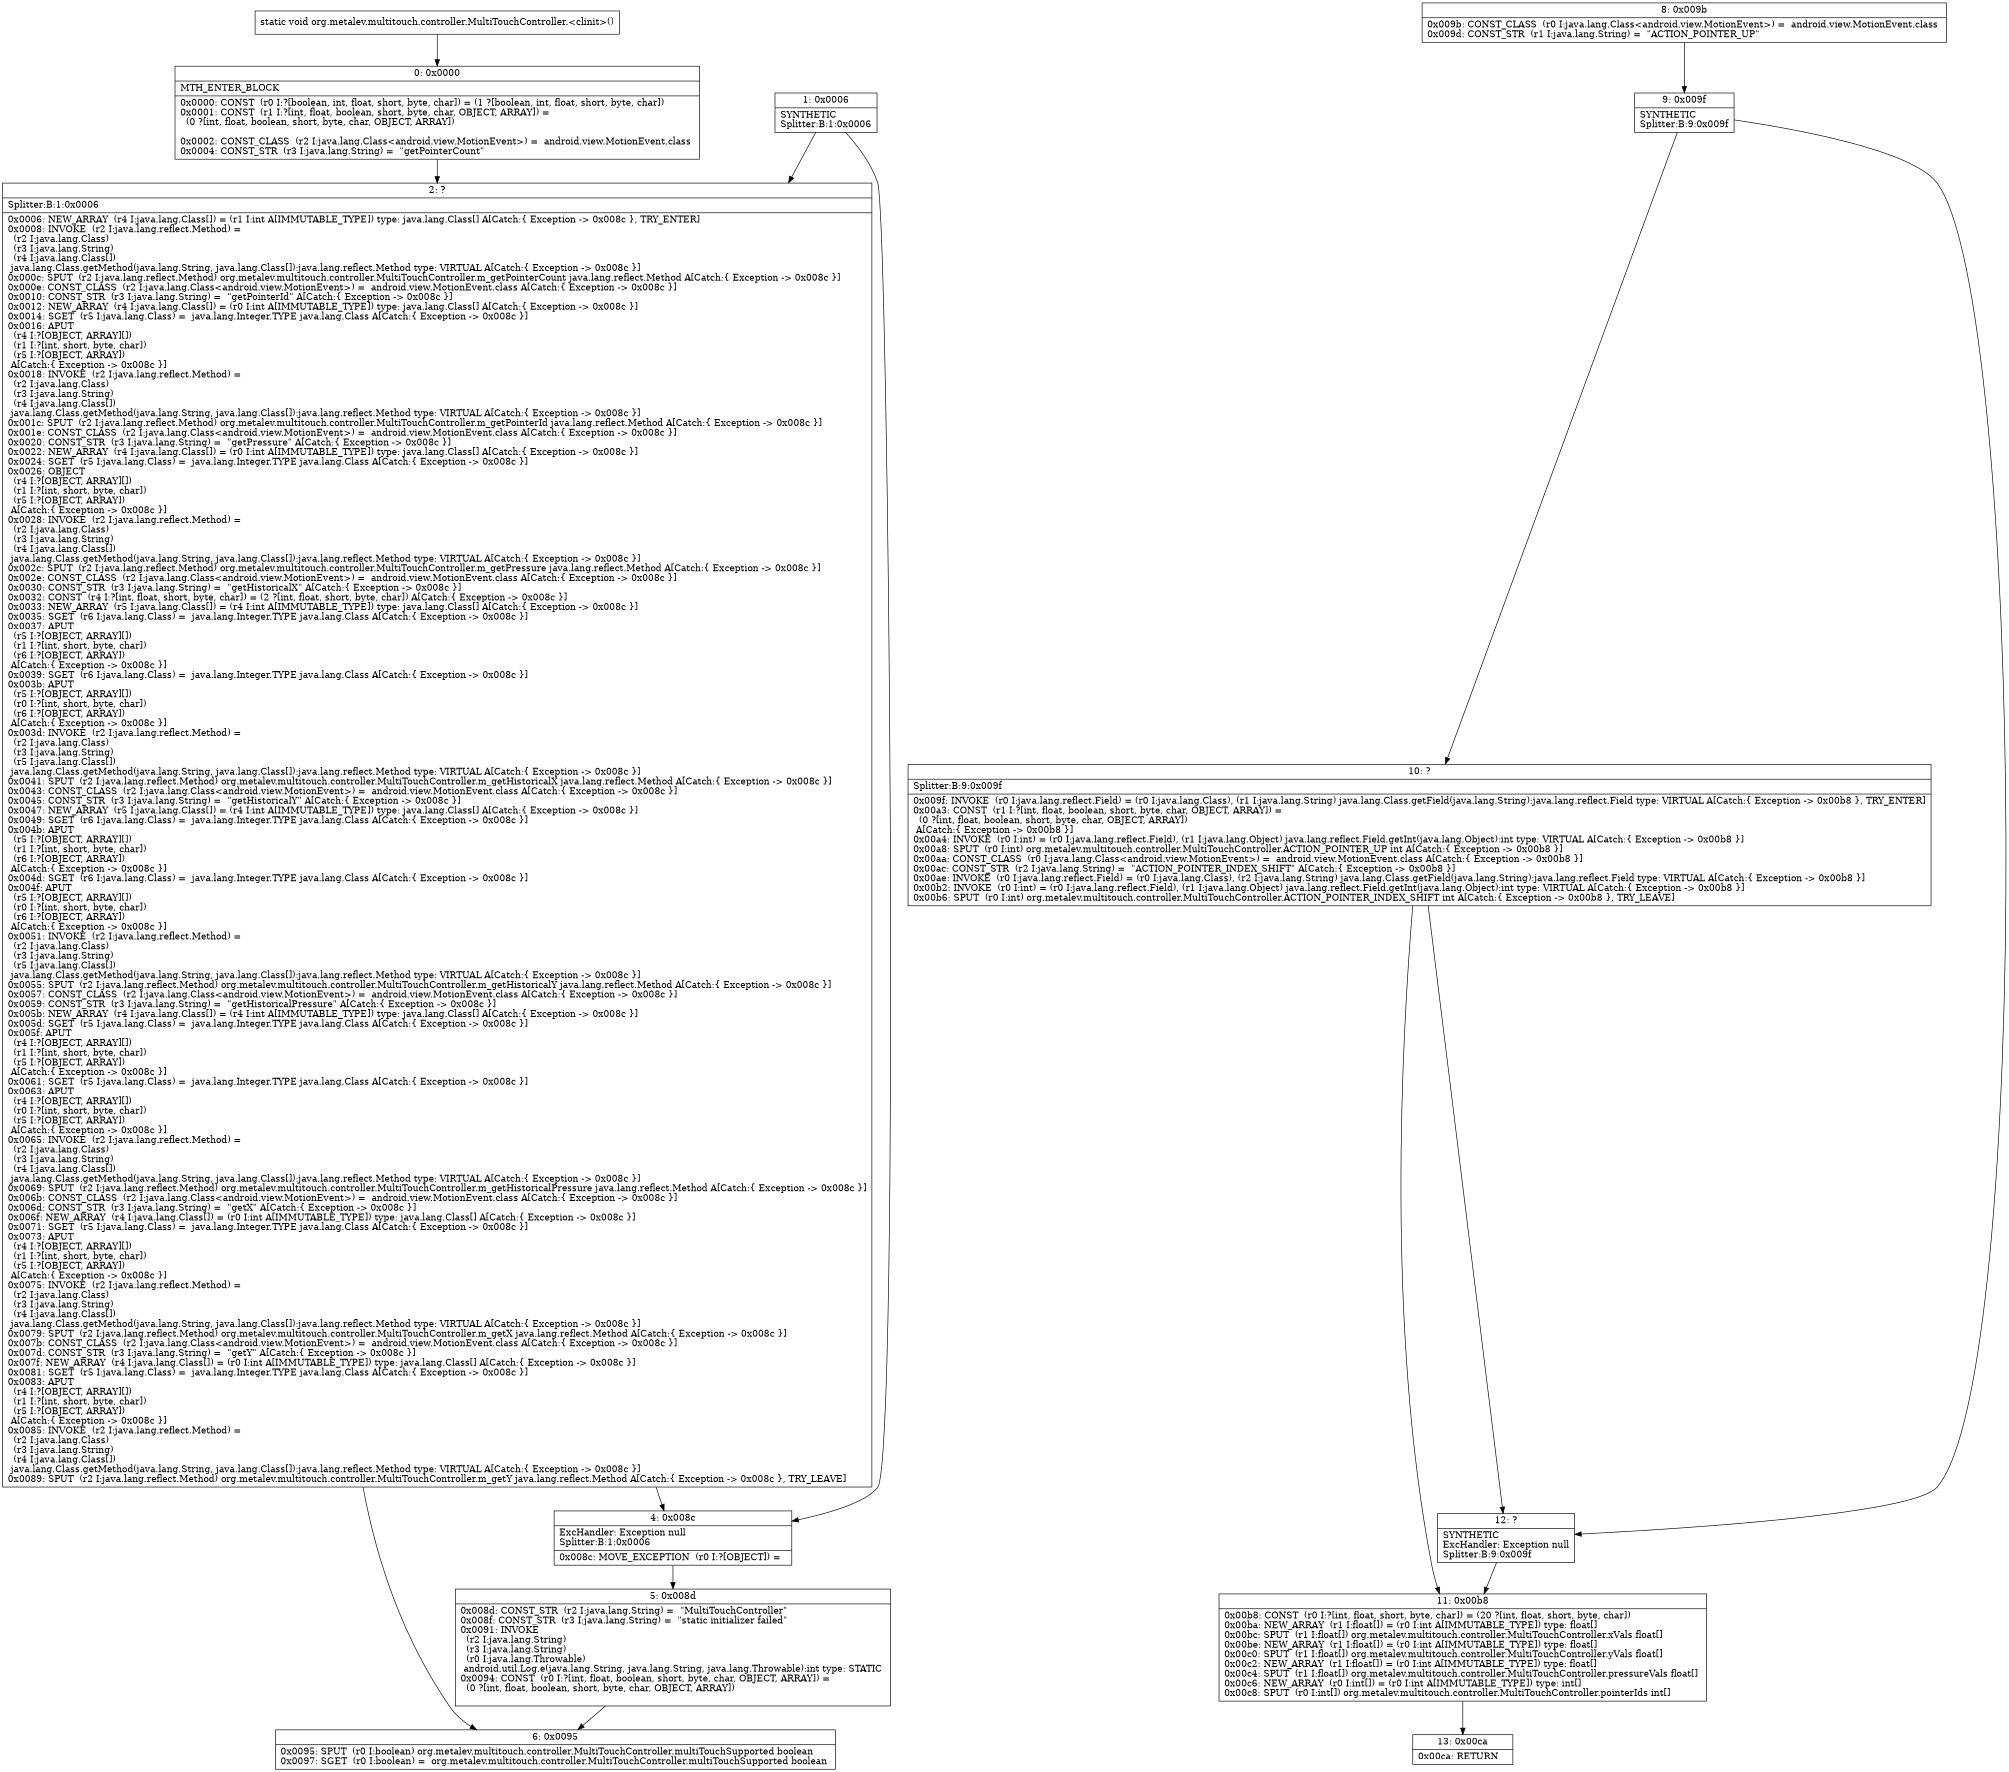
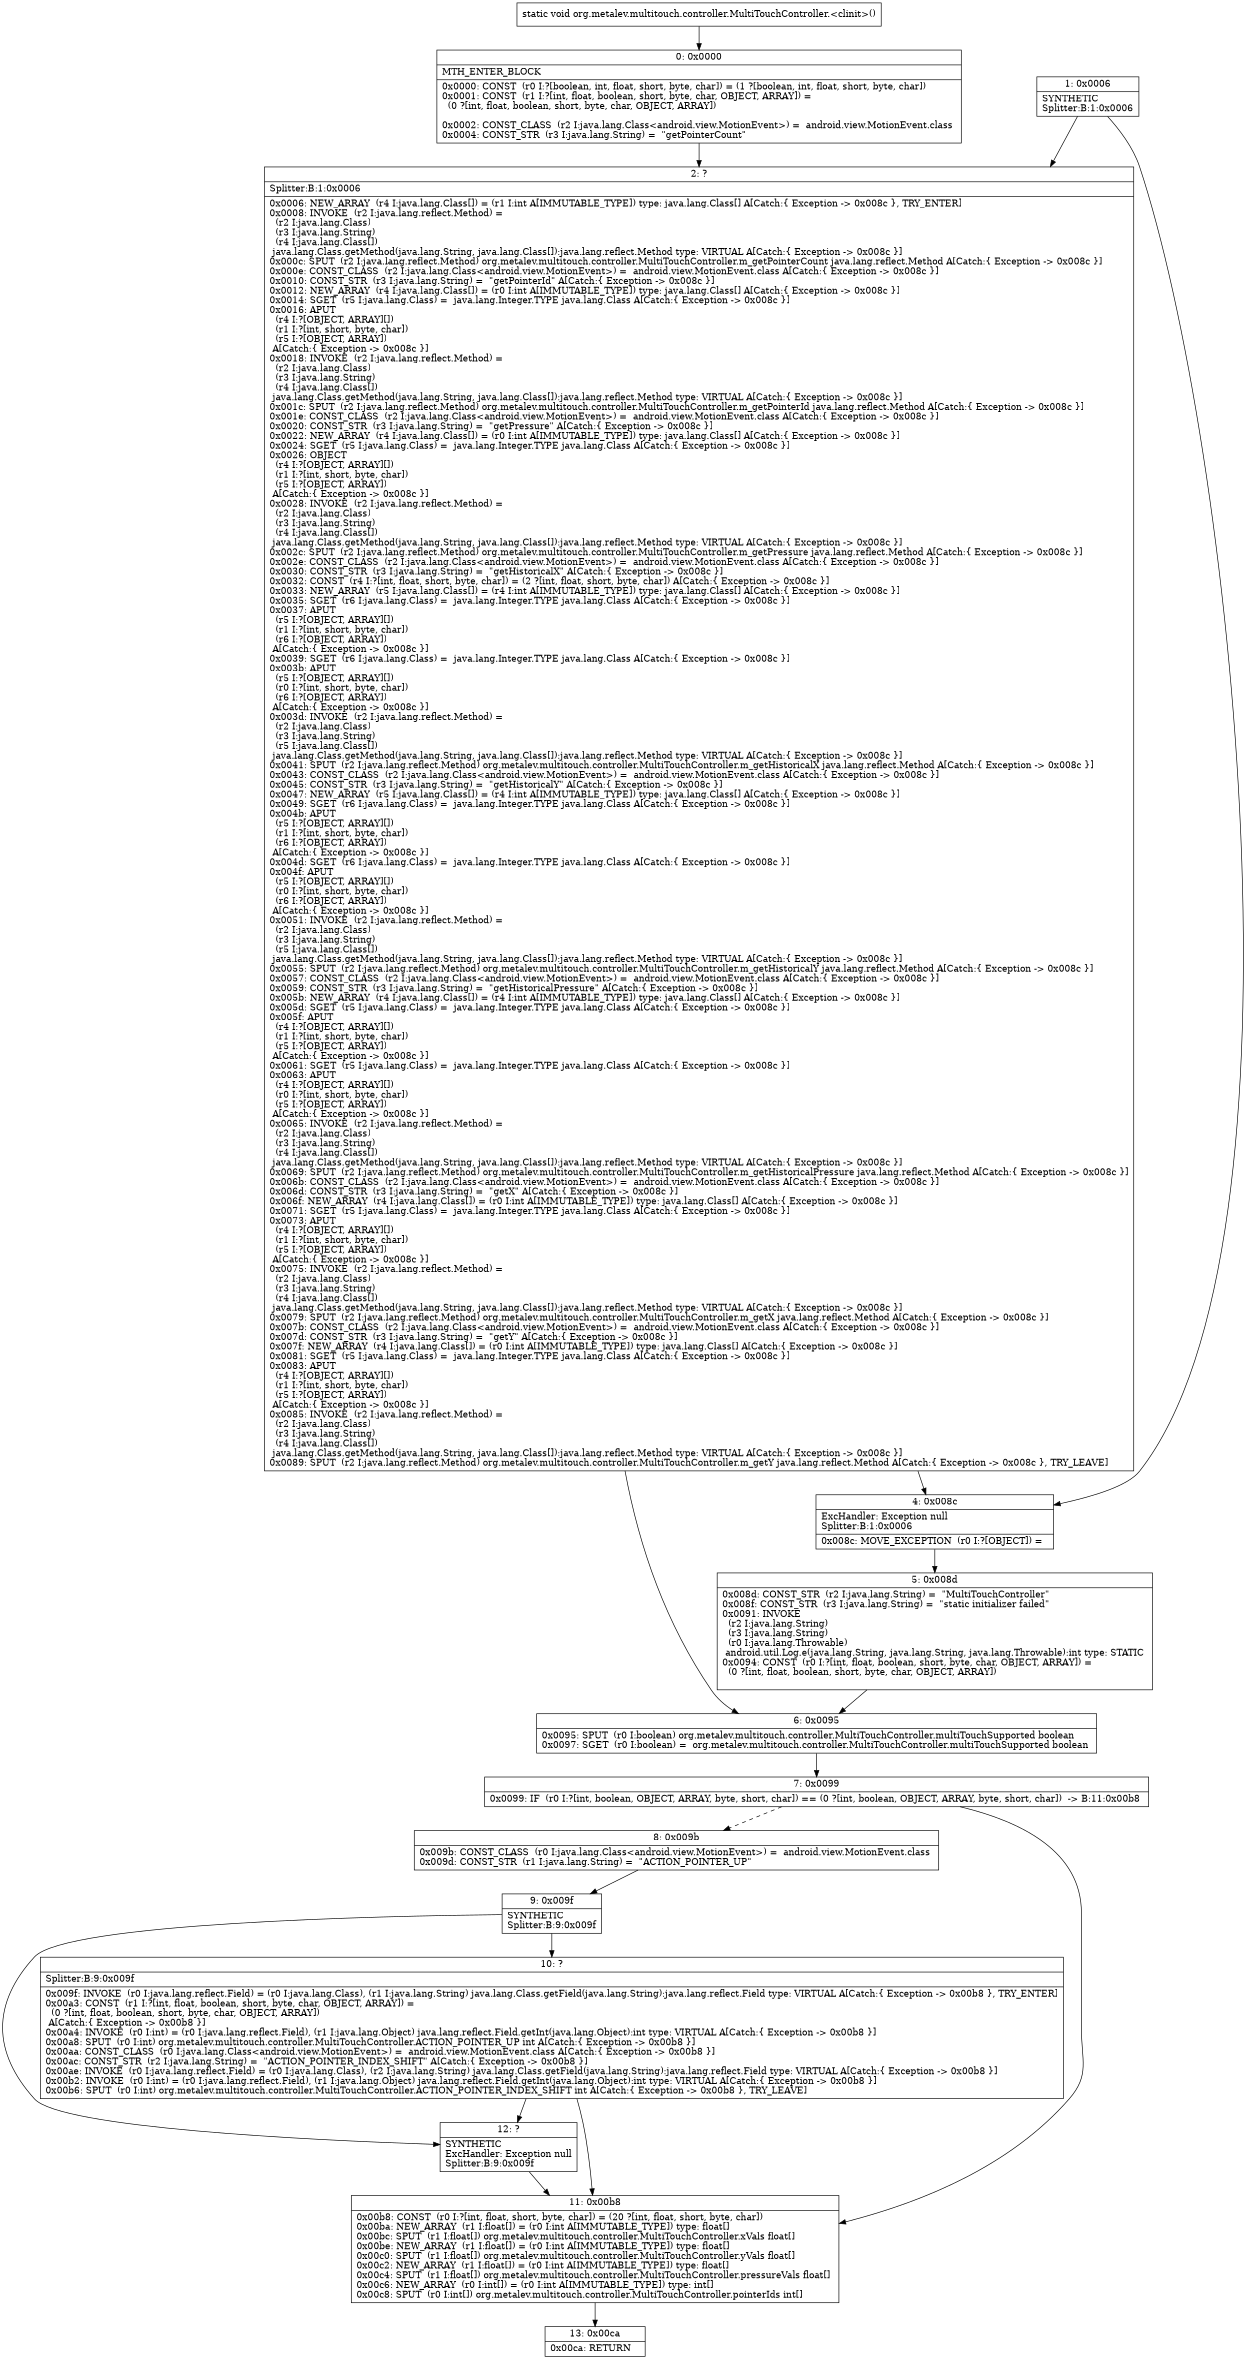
none -> (817, 1792)
